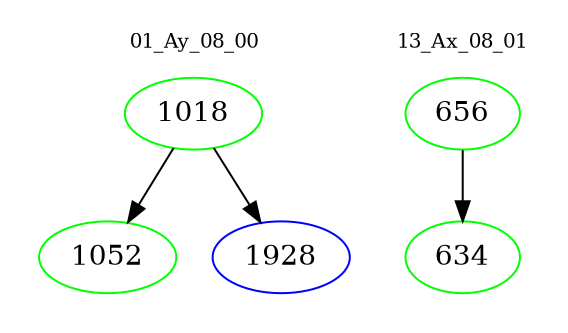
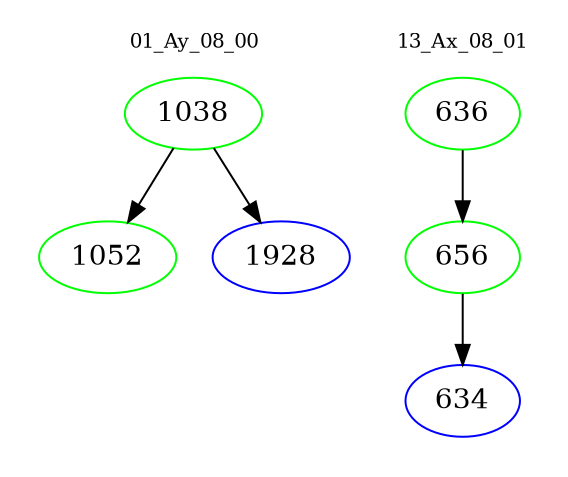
(193, 114) -> (193, 114)
none -> (463, 114)
(463, 257) -> (463, 401)
